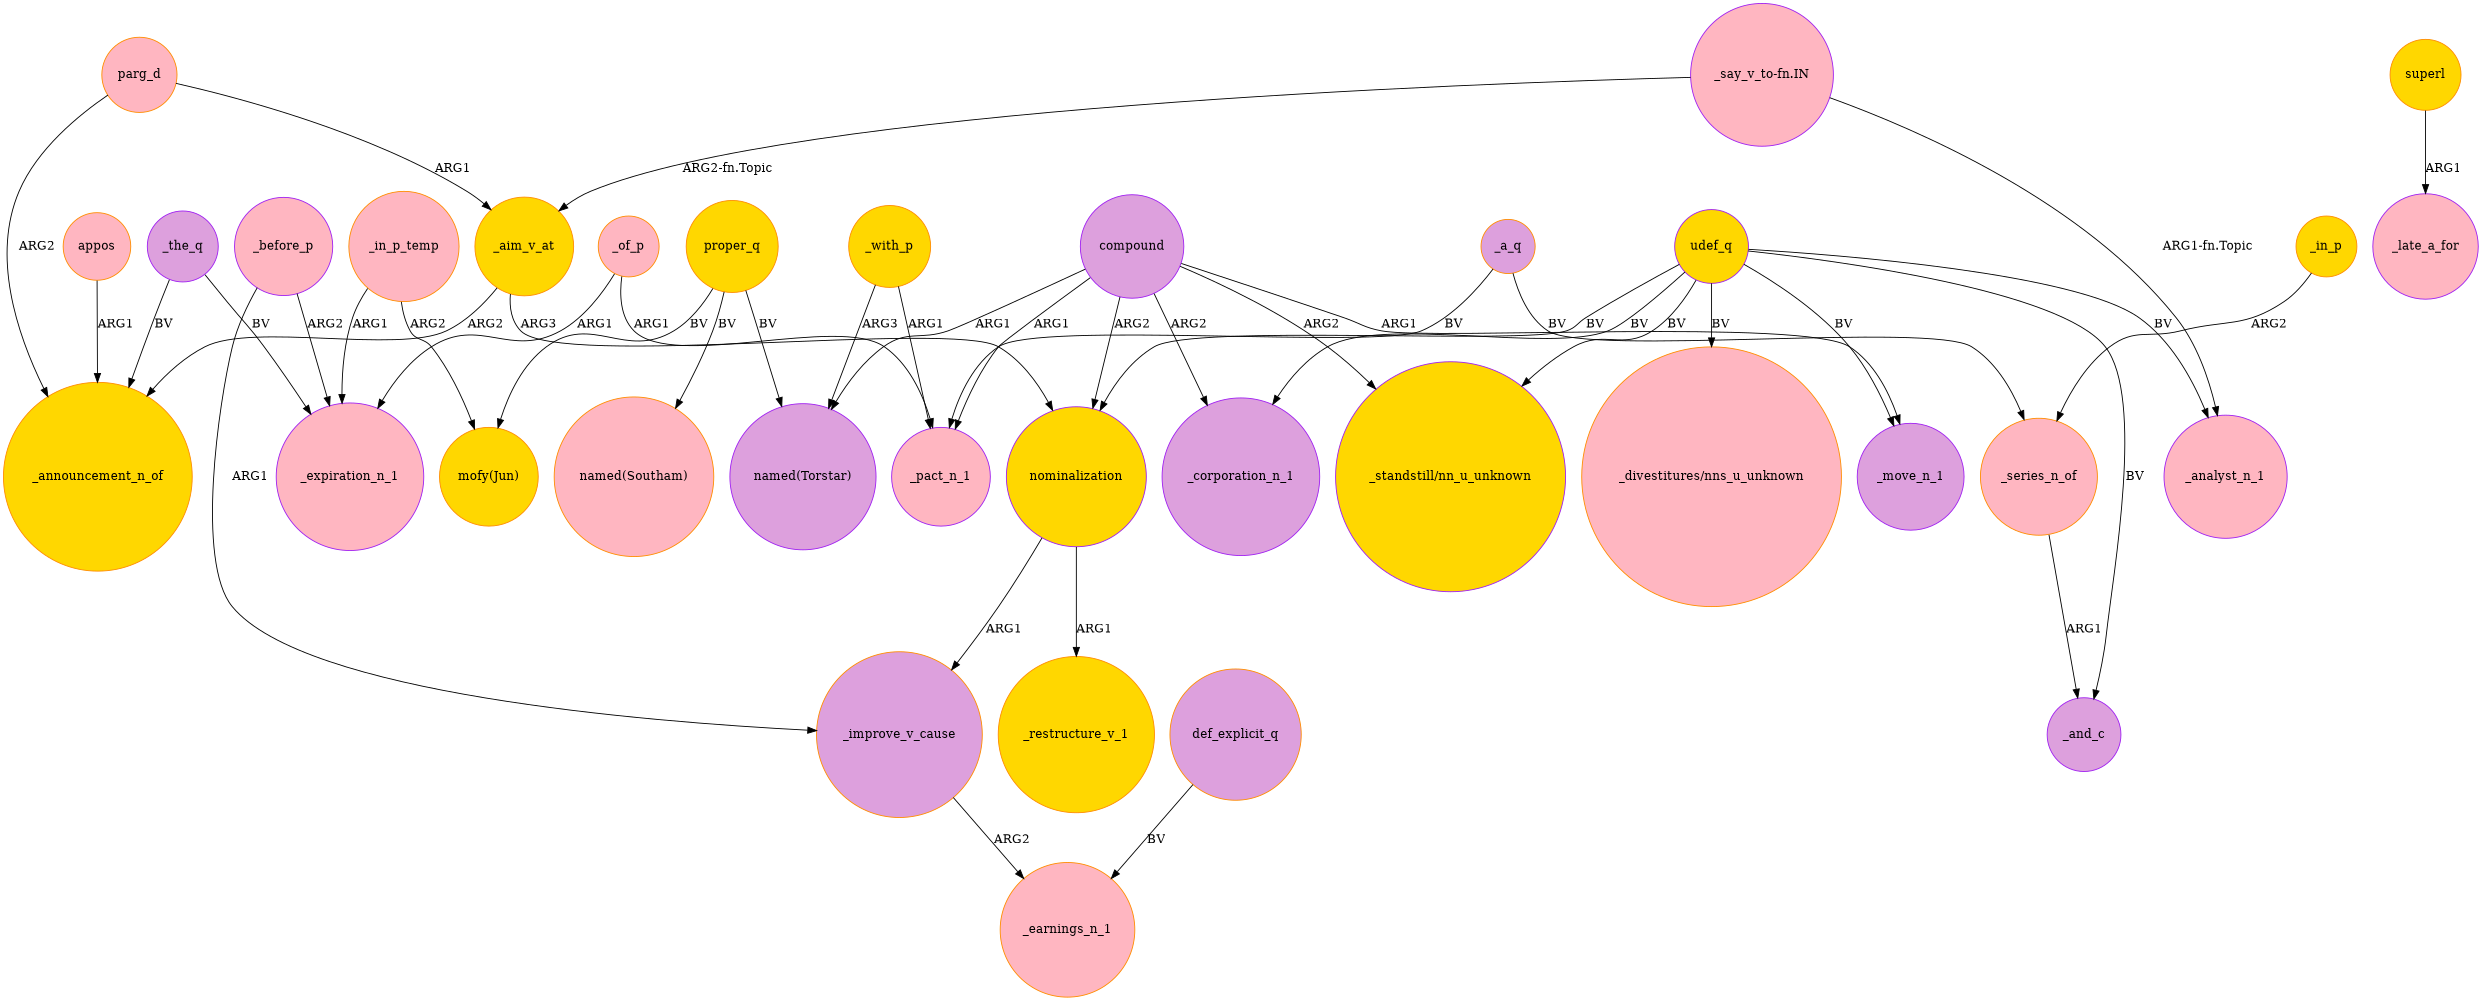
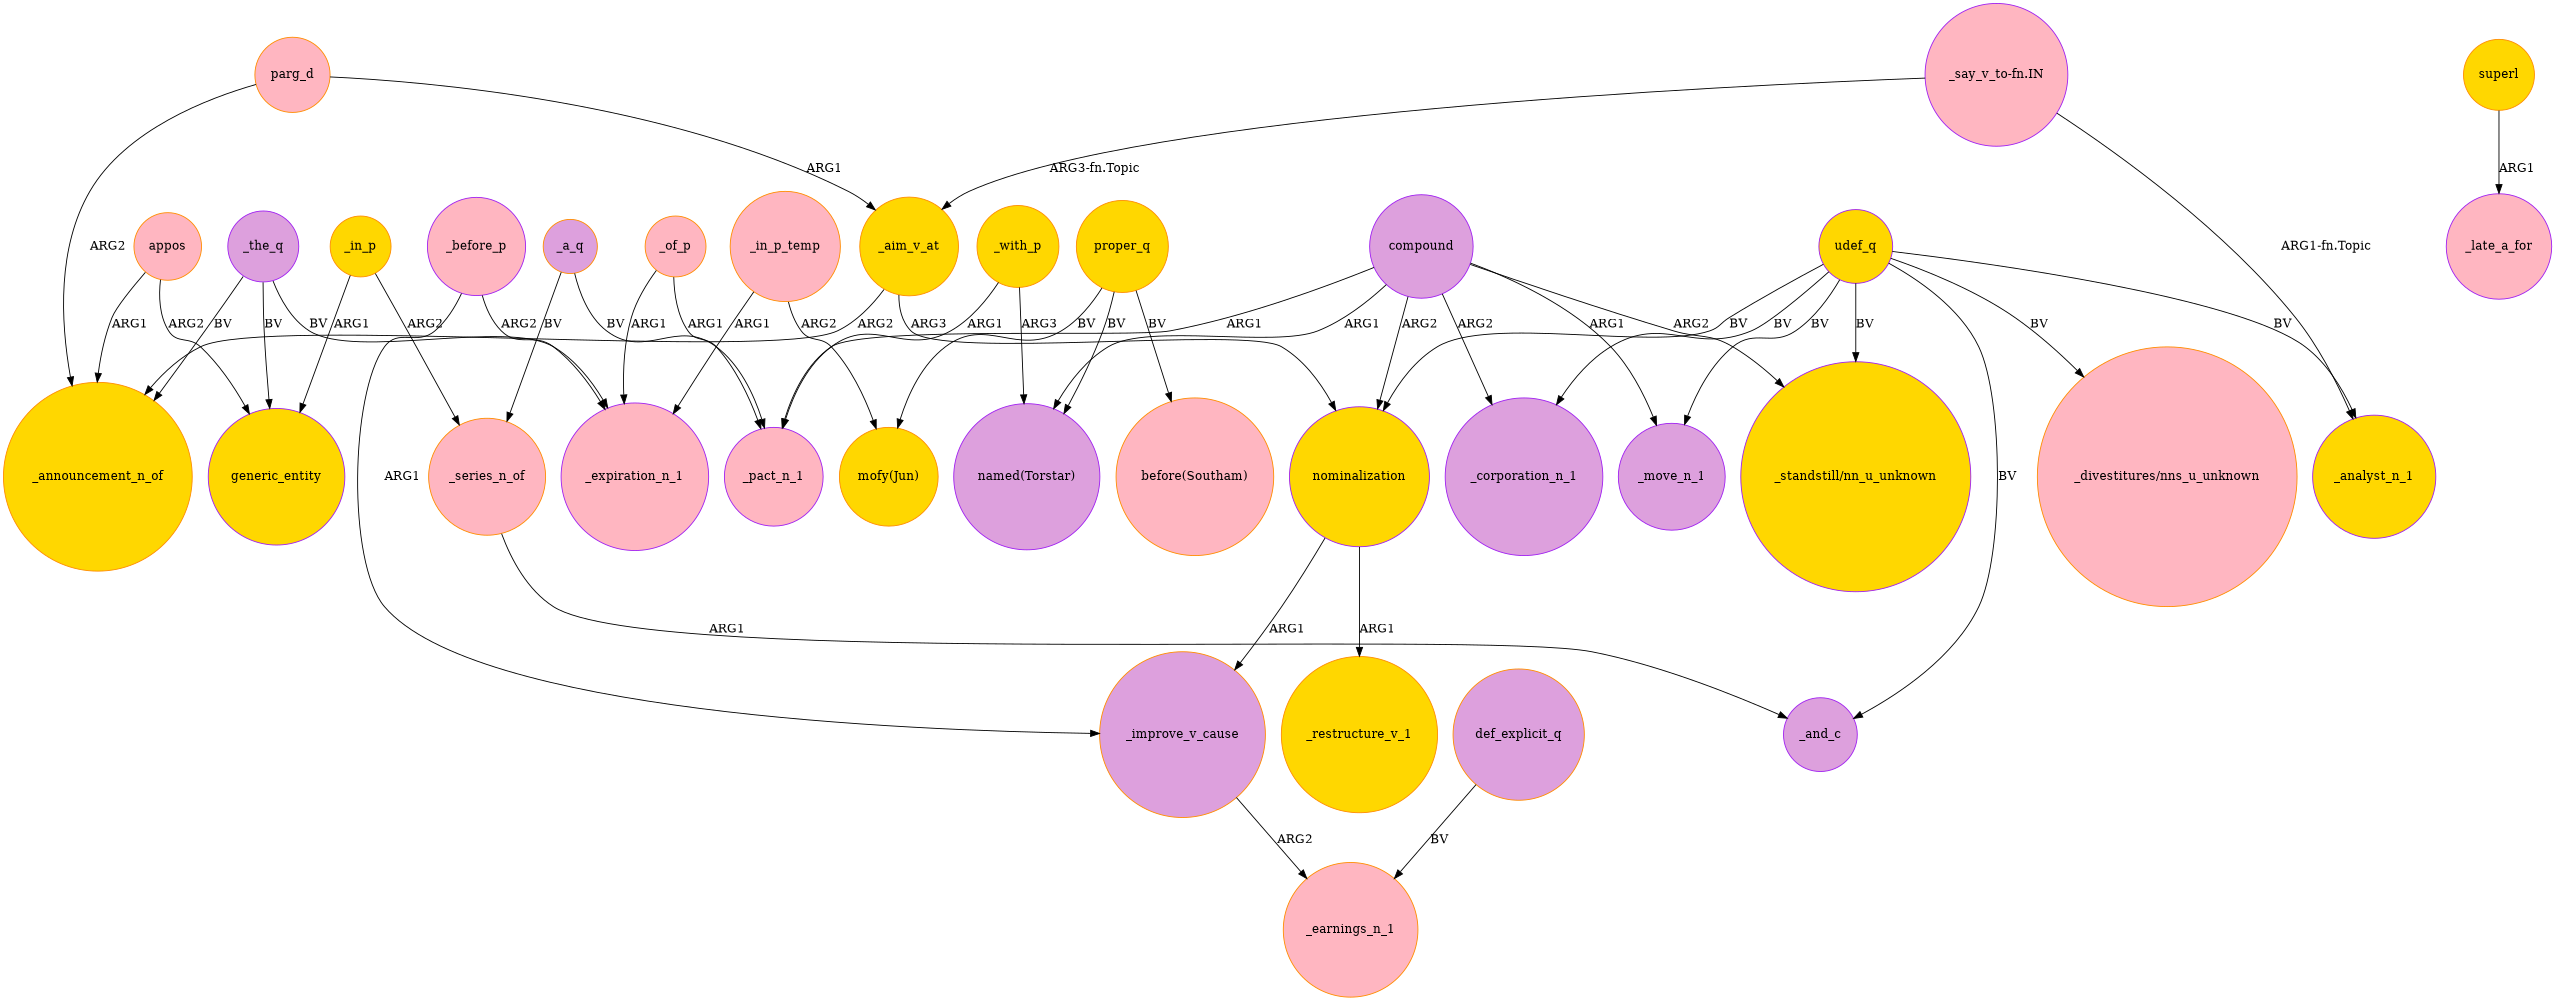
(728, 169) -> (1095, 169)
none -> (277, 477)
(634, 477) -> (1195, 477)
(2226, 477) -> (2374, 477)
